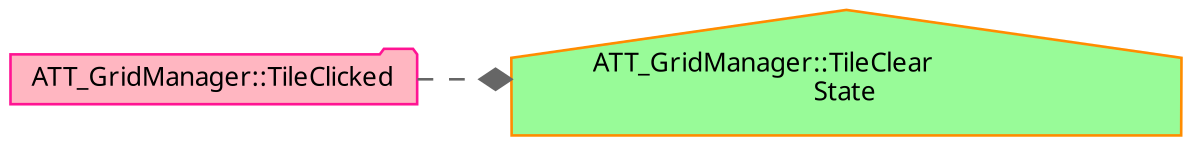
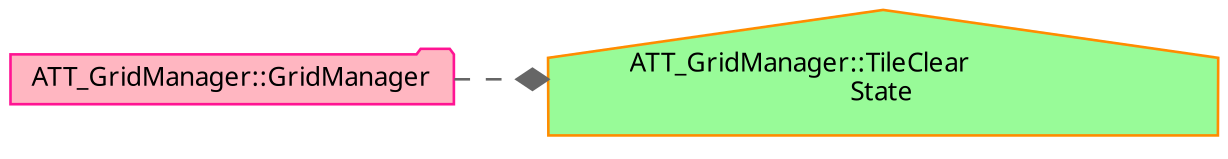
(214, 79) -> (232, 79)
